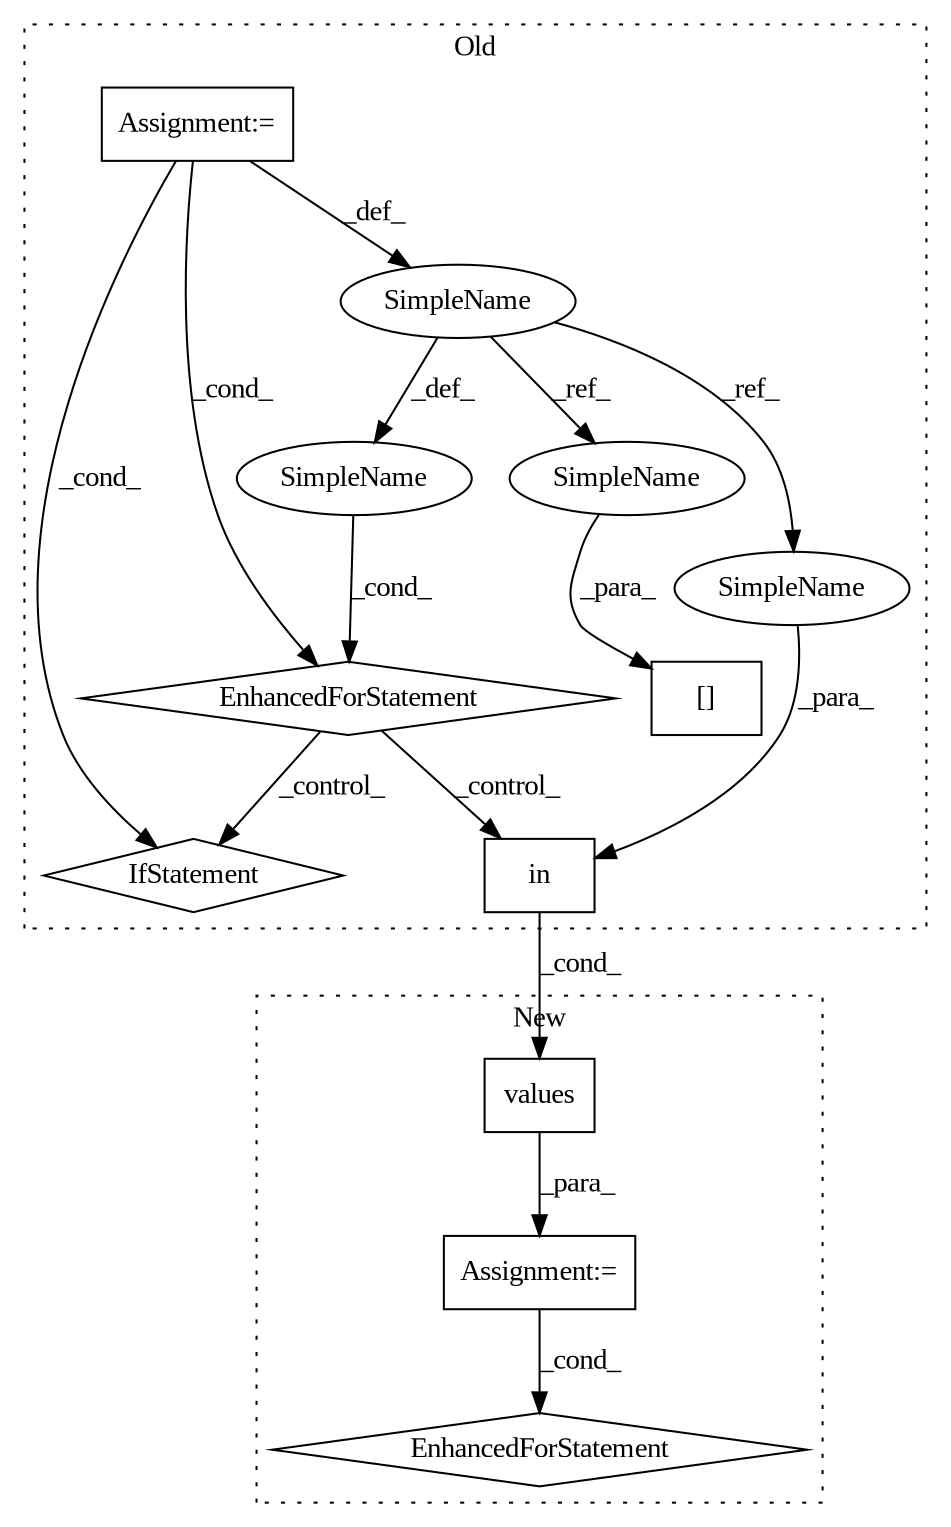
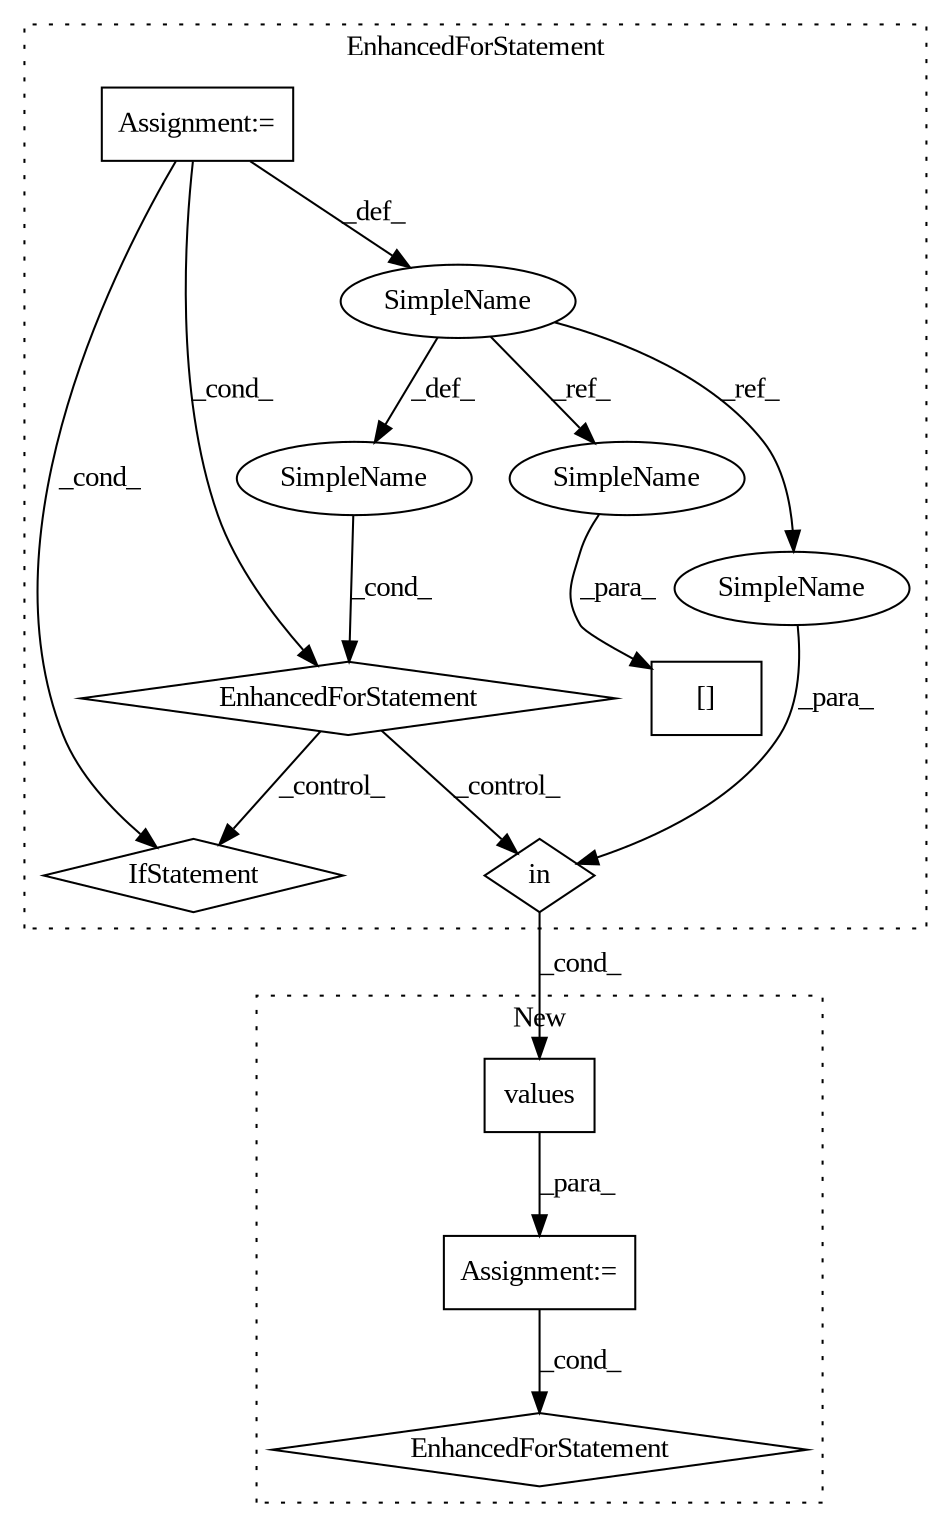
(475, 48) -> (475, 48)
(540, 876) -> (540, 876)
